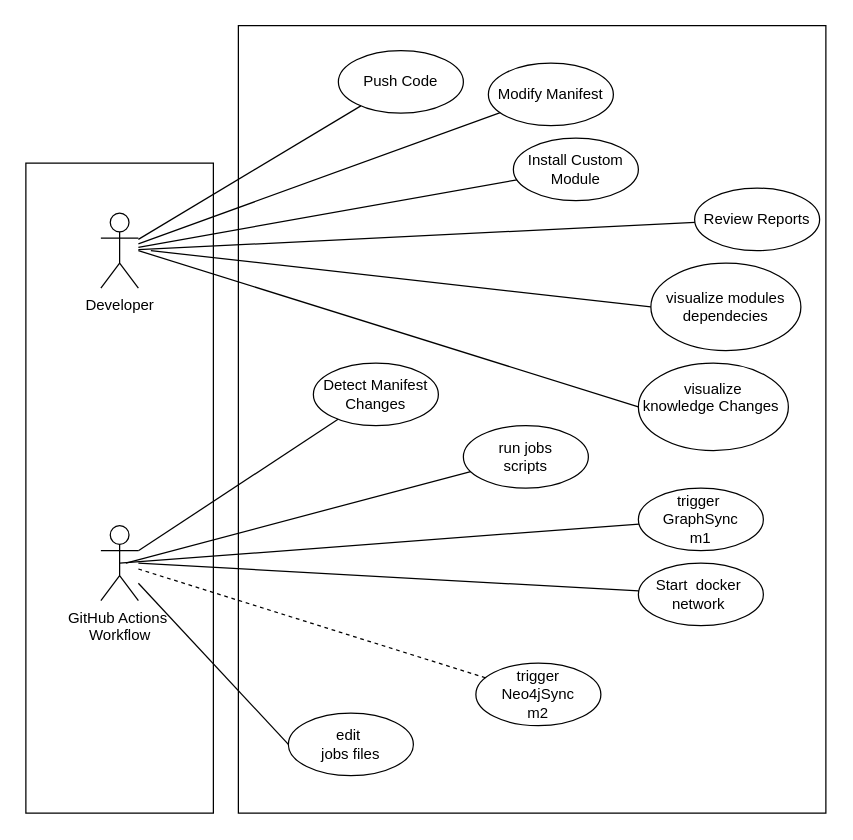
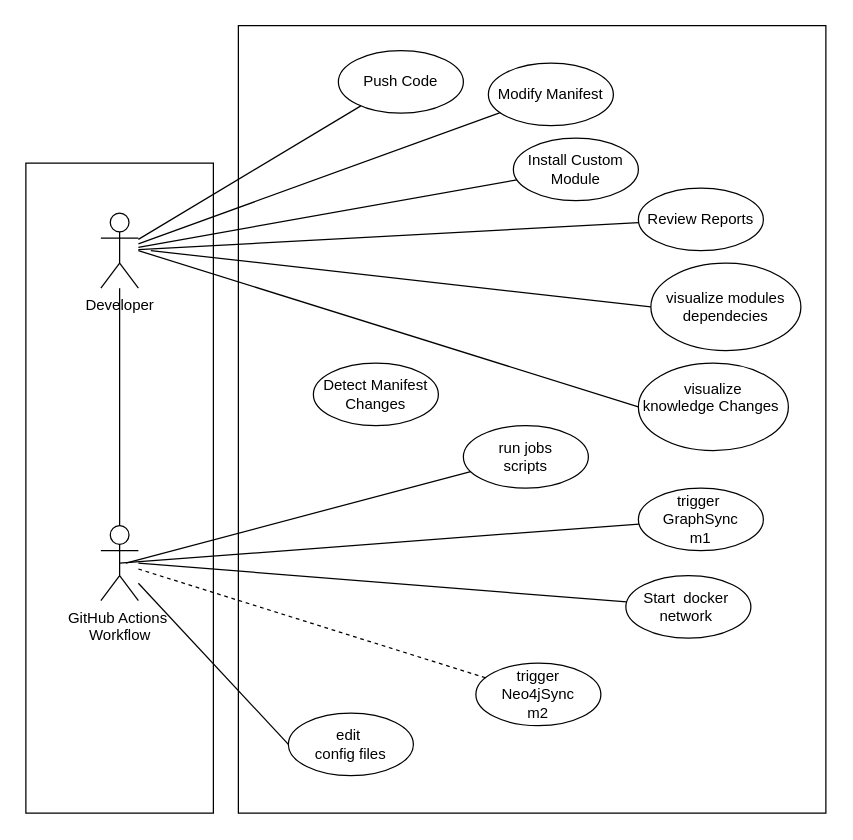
(757, 219) -> (701, 219)
(238, 485) -> (119, 407)
(701, 594) -> (688, 607)
(351, 744) -> (351, 744)
